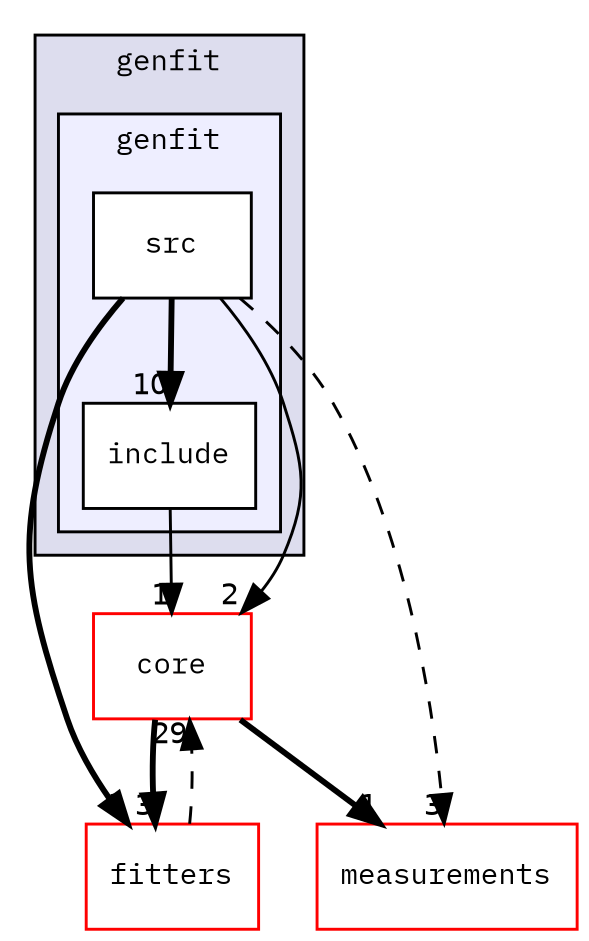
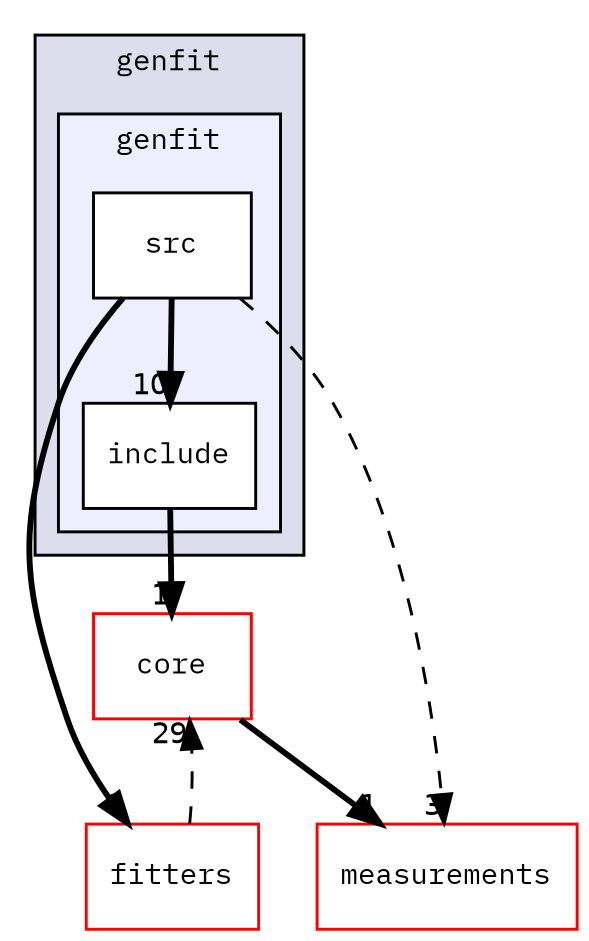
(294, 440) -> none
(171, 547) -> (171, 547)
(153, 757) -> none
